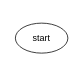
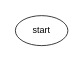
(42, 38) -> (42, 30)
